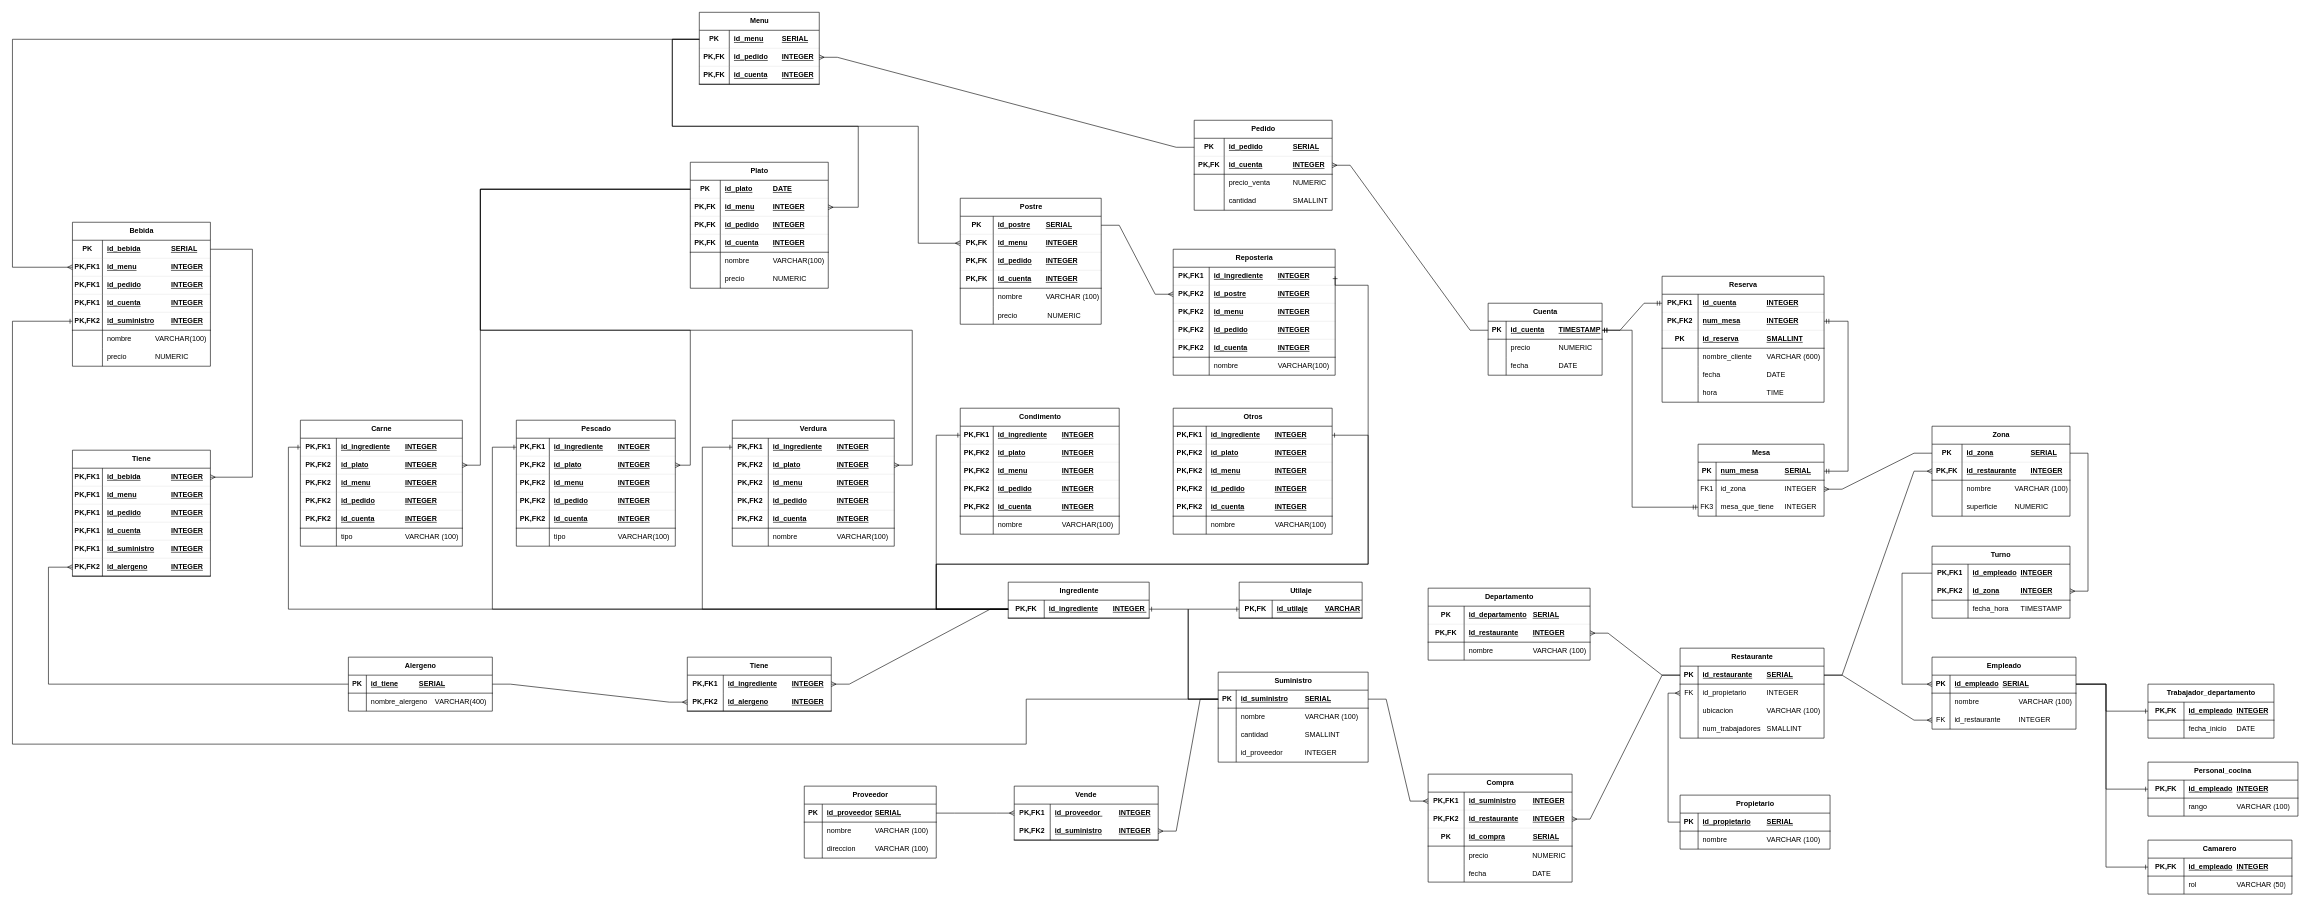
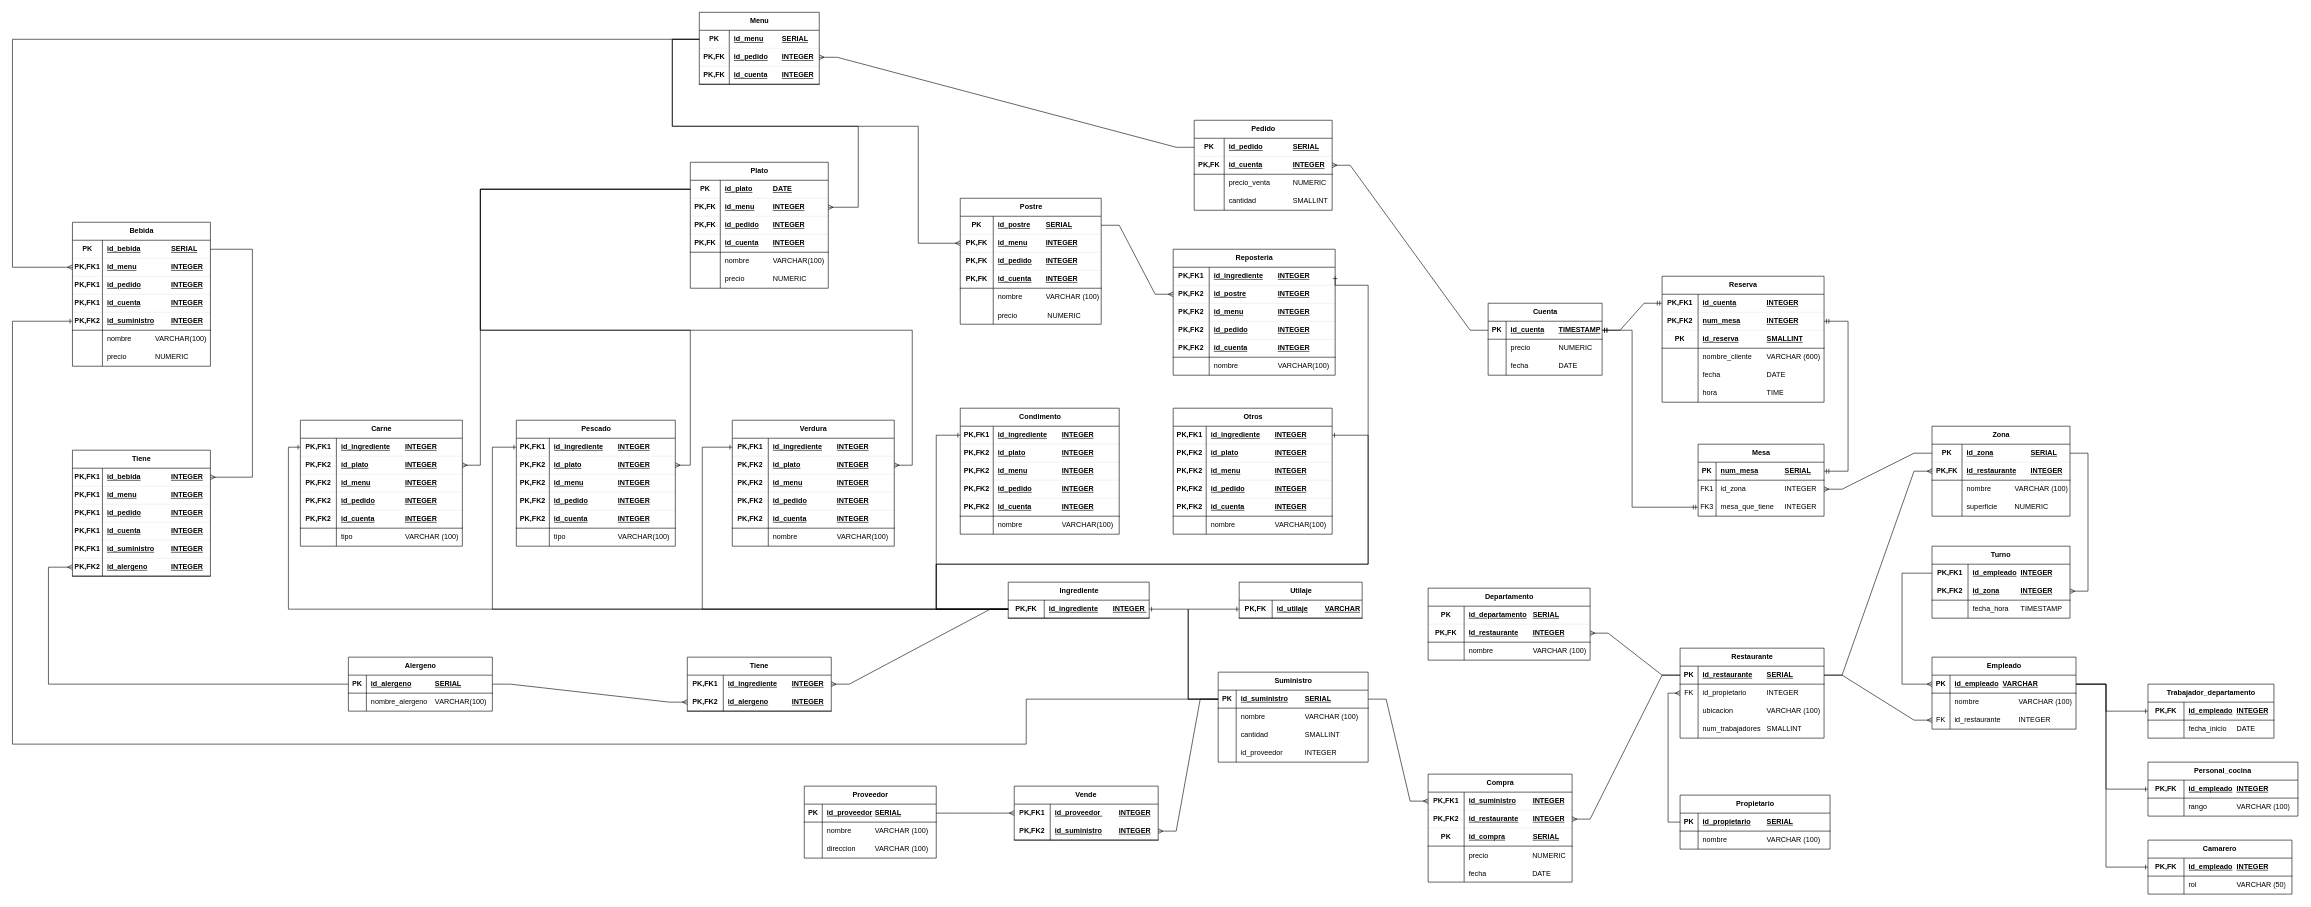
(401, 684) -> (408, 684)
(1990, 684) -> (1992, 684)
(427, 702) -> (427, 702)
